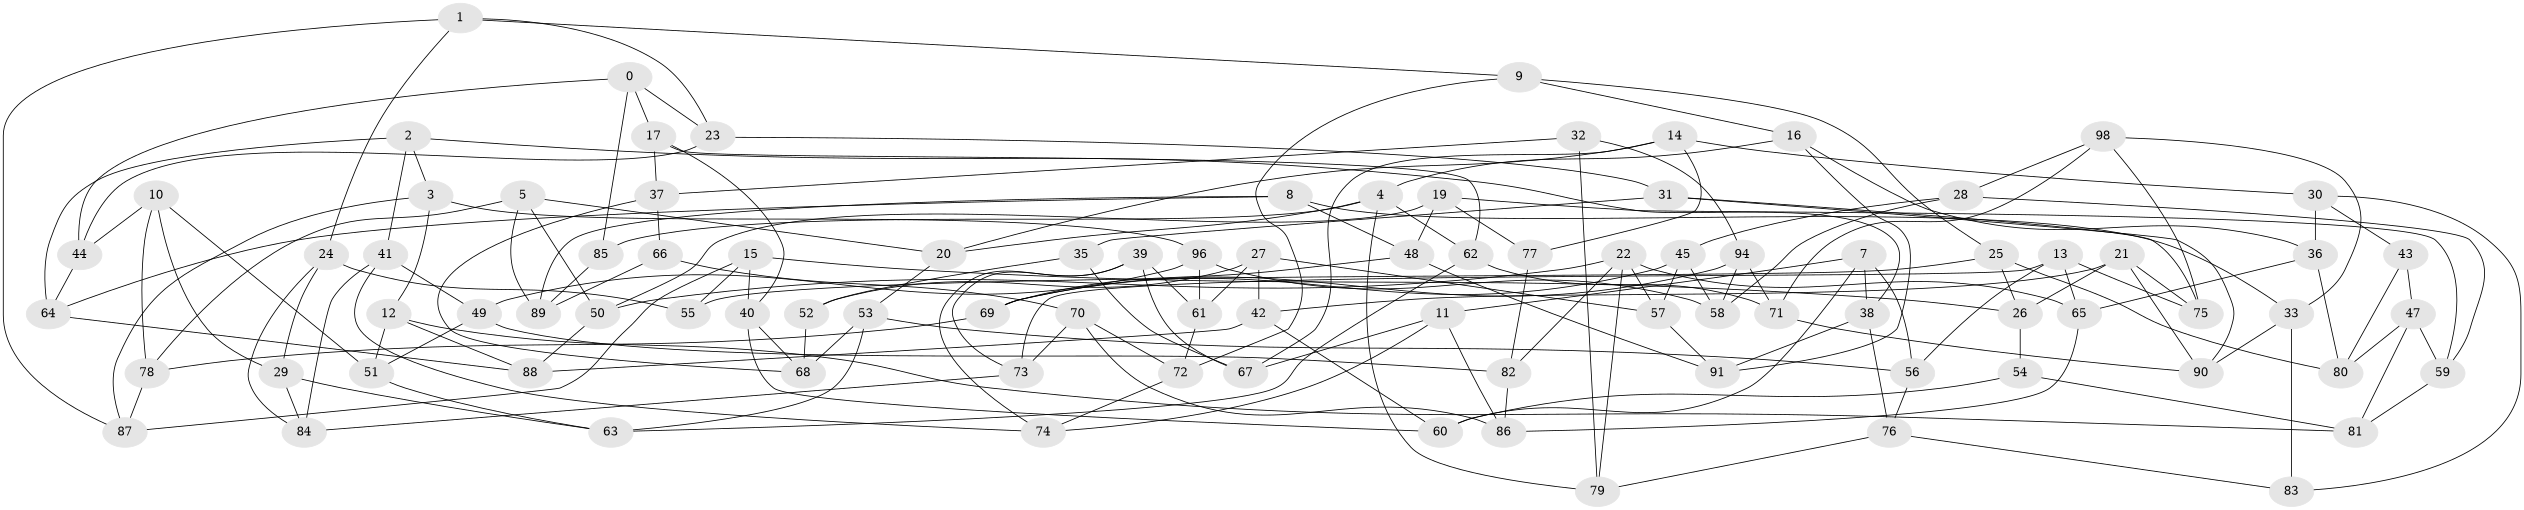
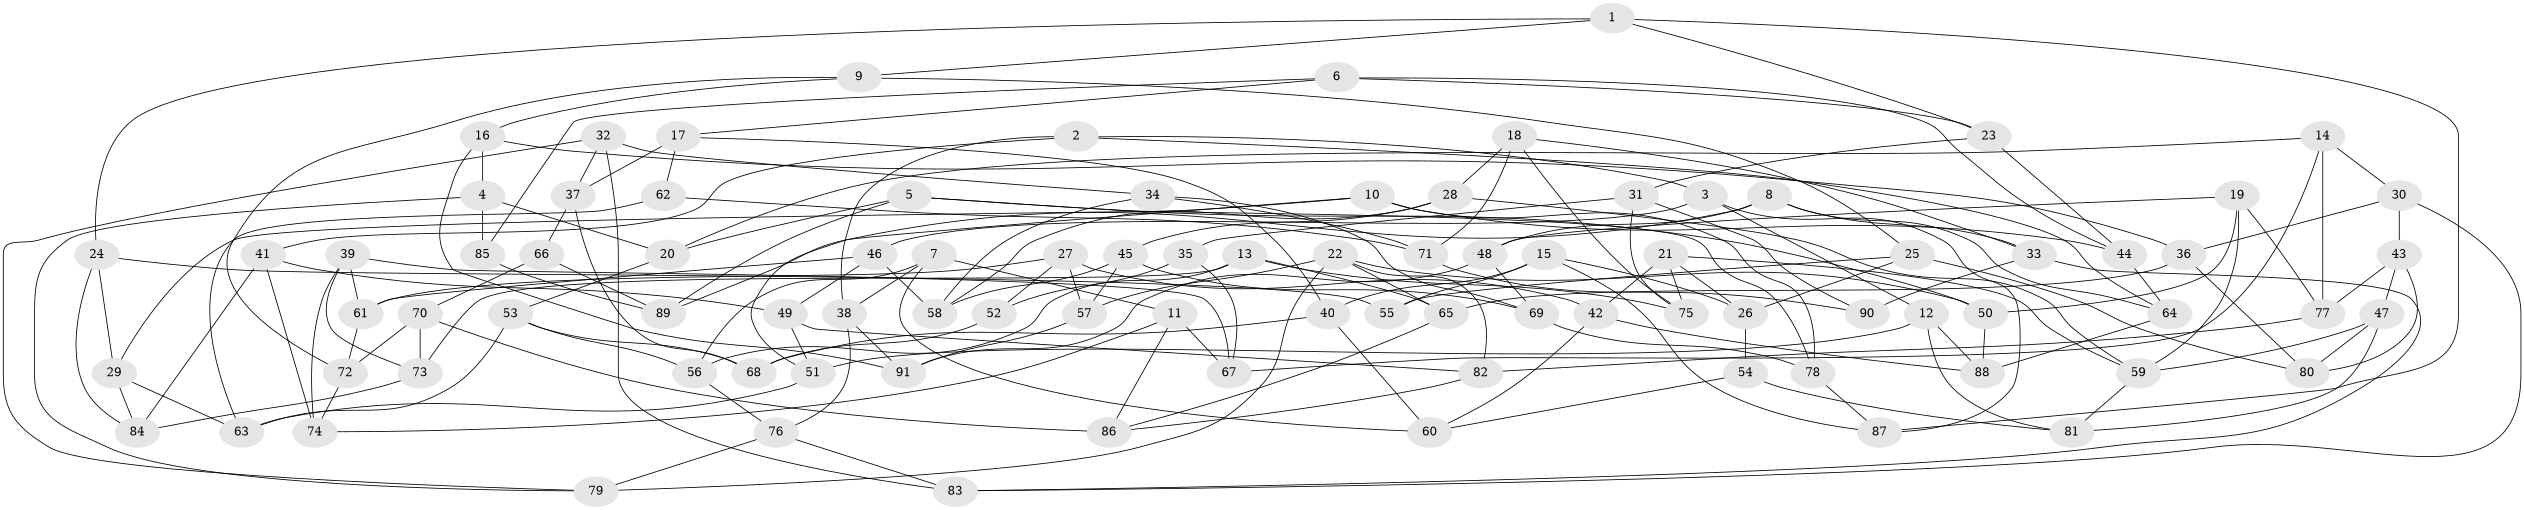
(630, 77) -> (1337, 77)
(2103, 136) -> (1515, 136)
(1421, 223) -> none
(1200, 255) -> (875, 255)
(1742, 255) -> (1153, 196)
none -> (2366, 281)
(2162, 314) -> (1993, 292)
none -> (671, 425)
